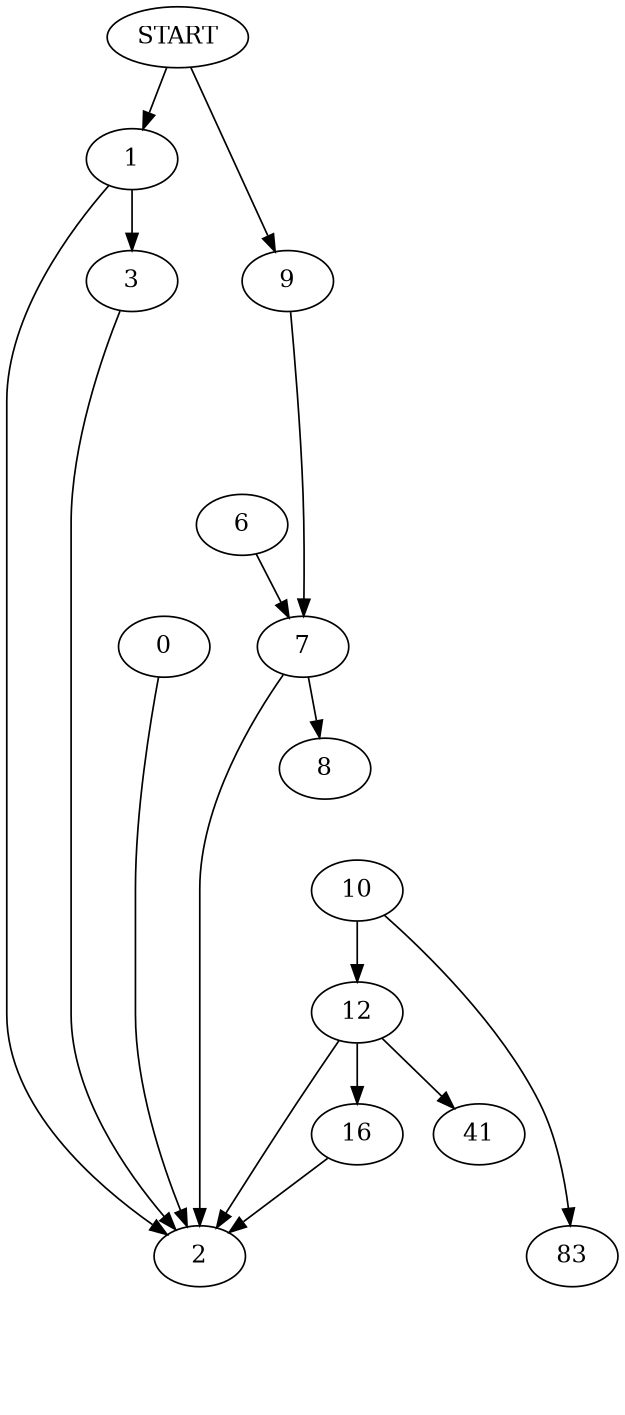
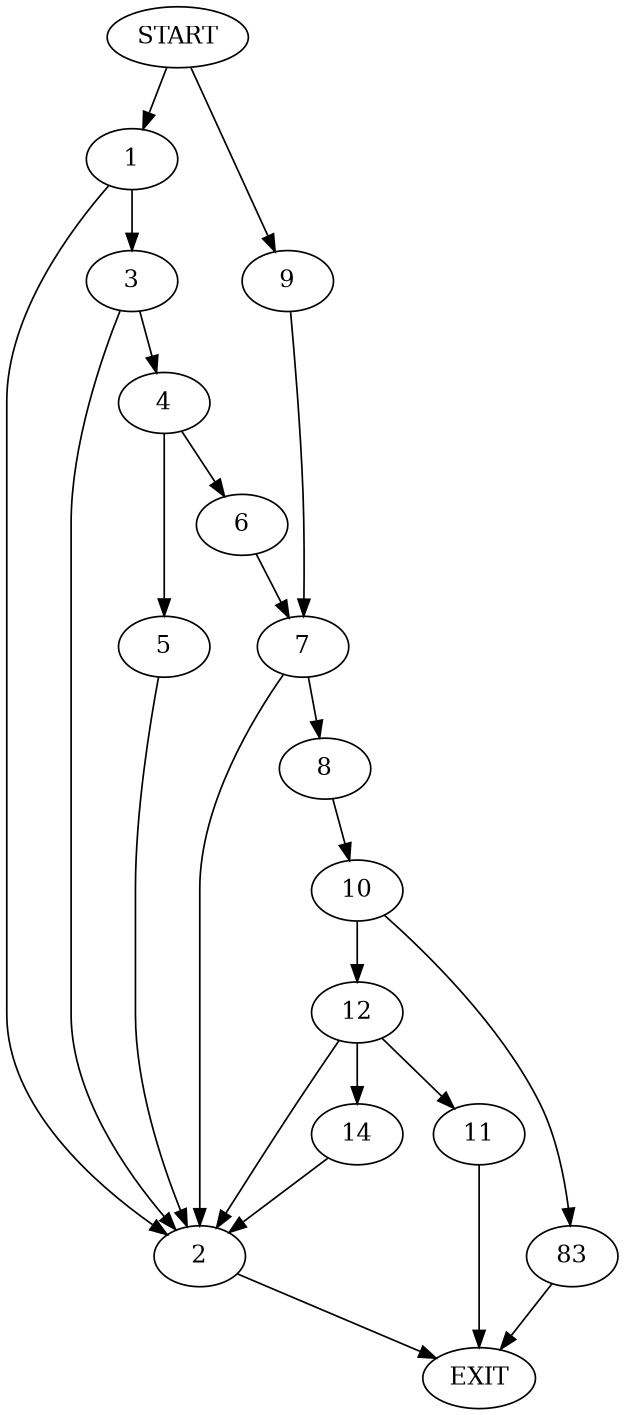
none -> (164, 403)
(164, 647) -> (164, 647)
none -> (339, 821)
(357, 1134) -> (357, 1134)
(479, 1134) -> (479, 1134)
none -> (479, 1378)
